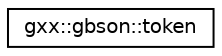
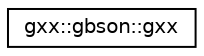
(111, 28) -> (102, 28)
